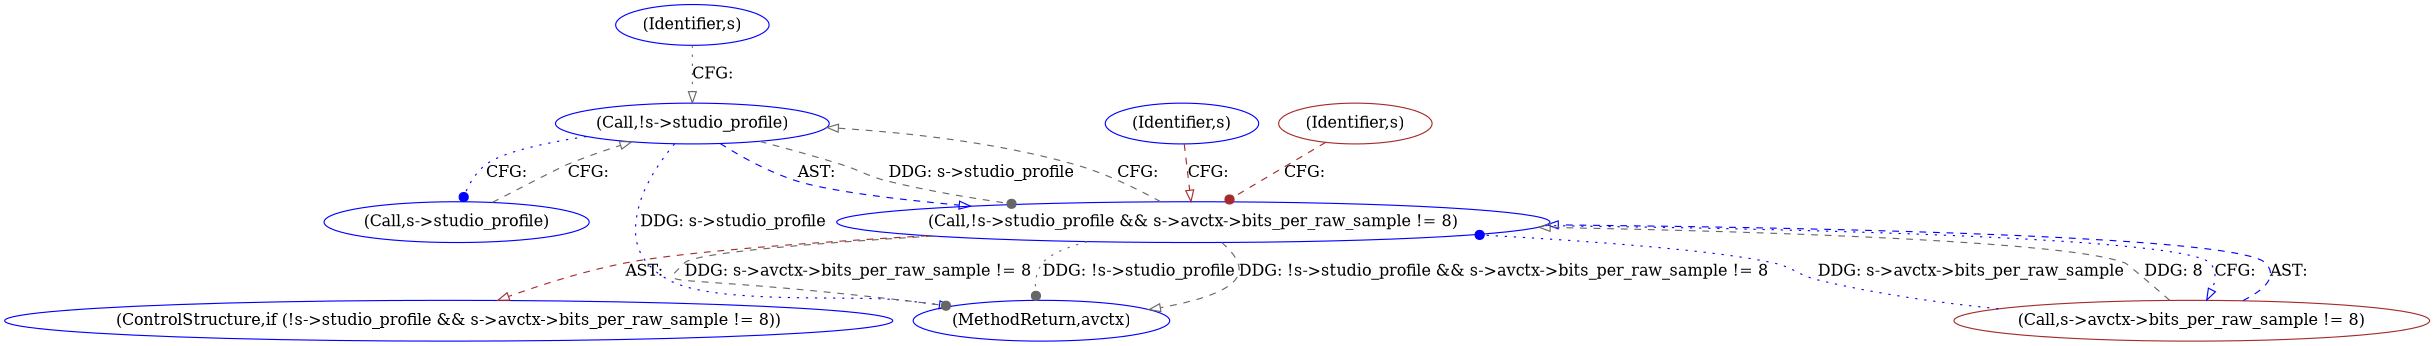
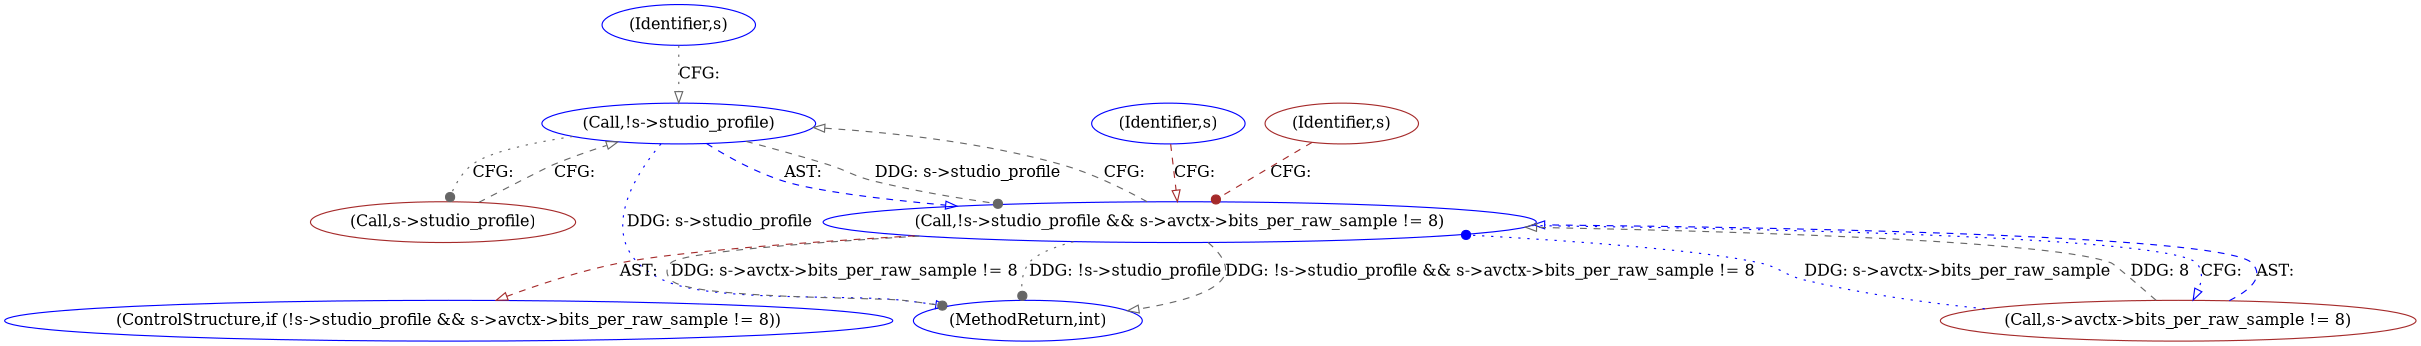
(518, 151) -> (504, 151)
(457, 222) -> (443, 222)
(1041, 321) -> (1028, 321)
